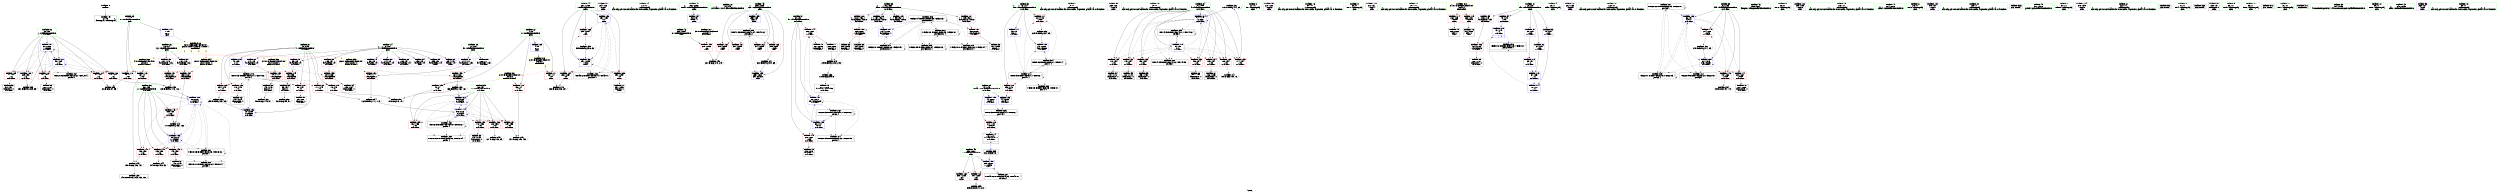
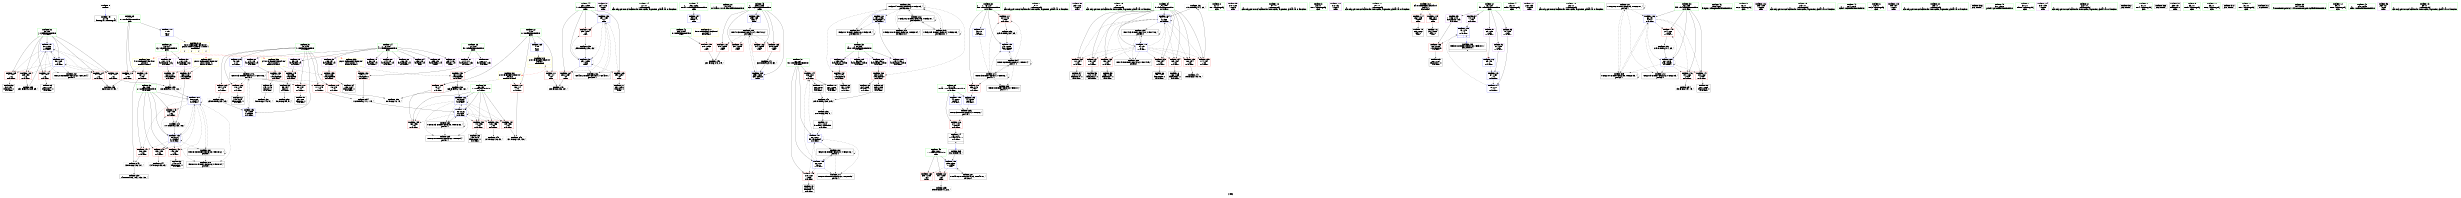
(886, 41) -> (857, 39)
